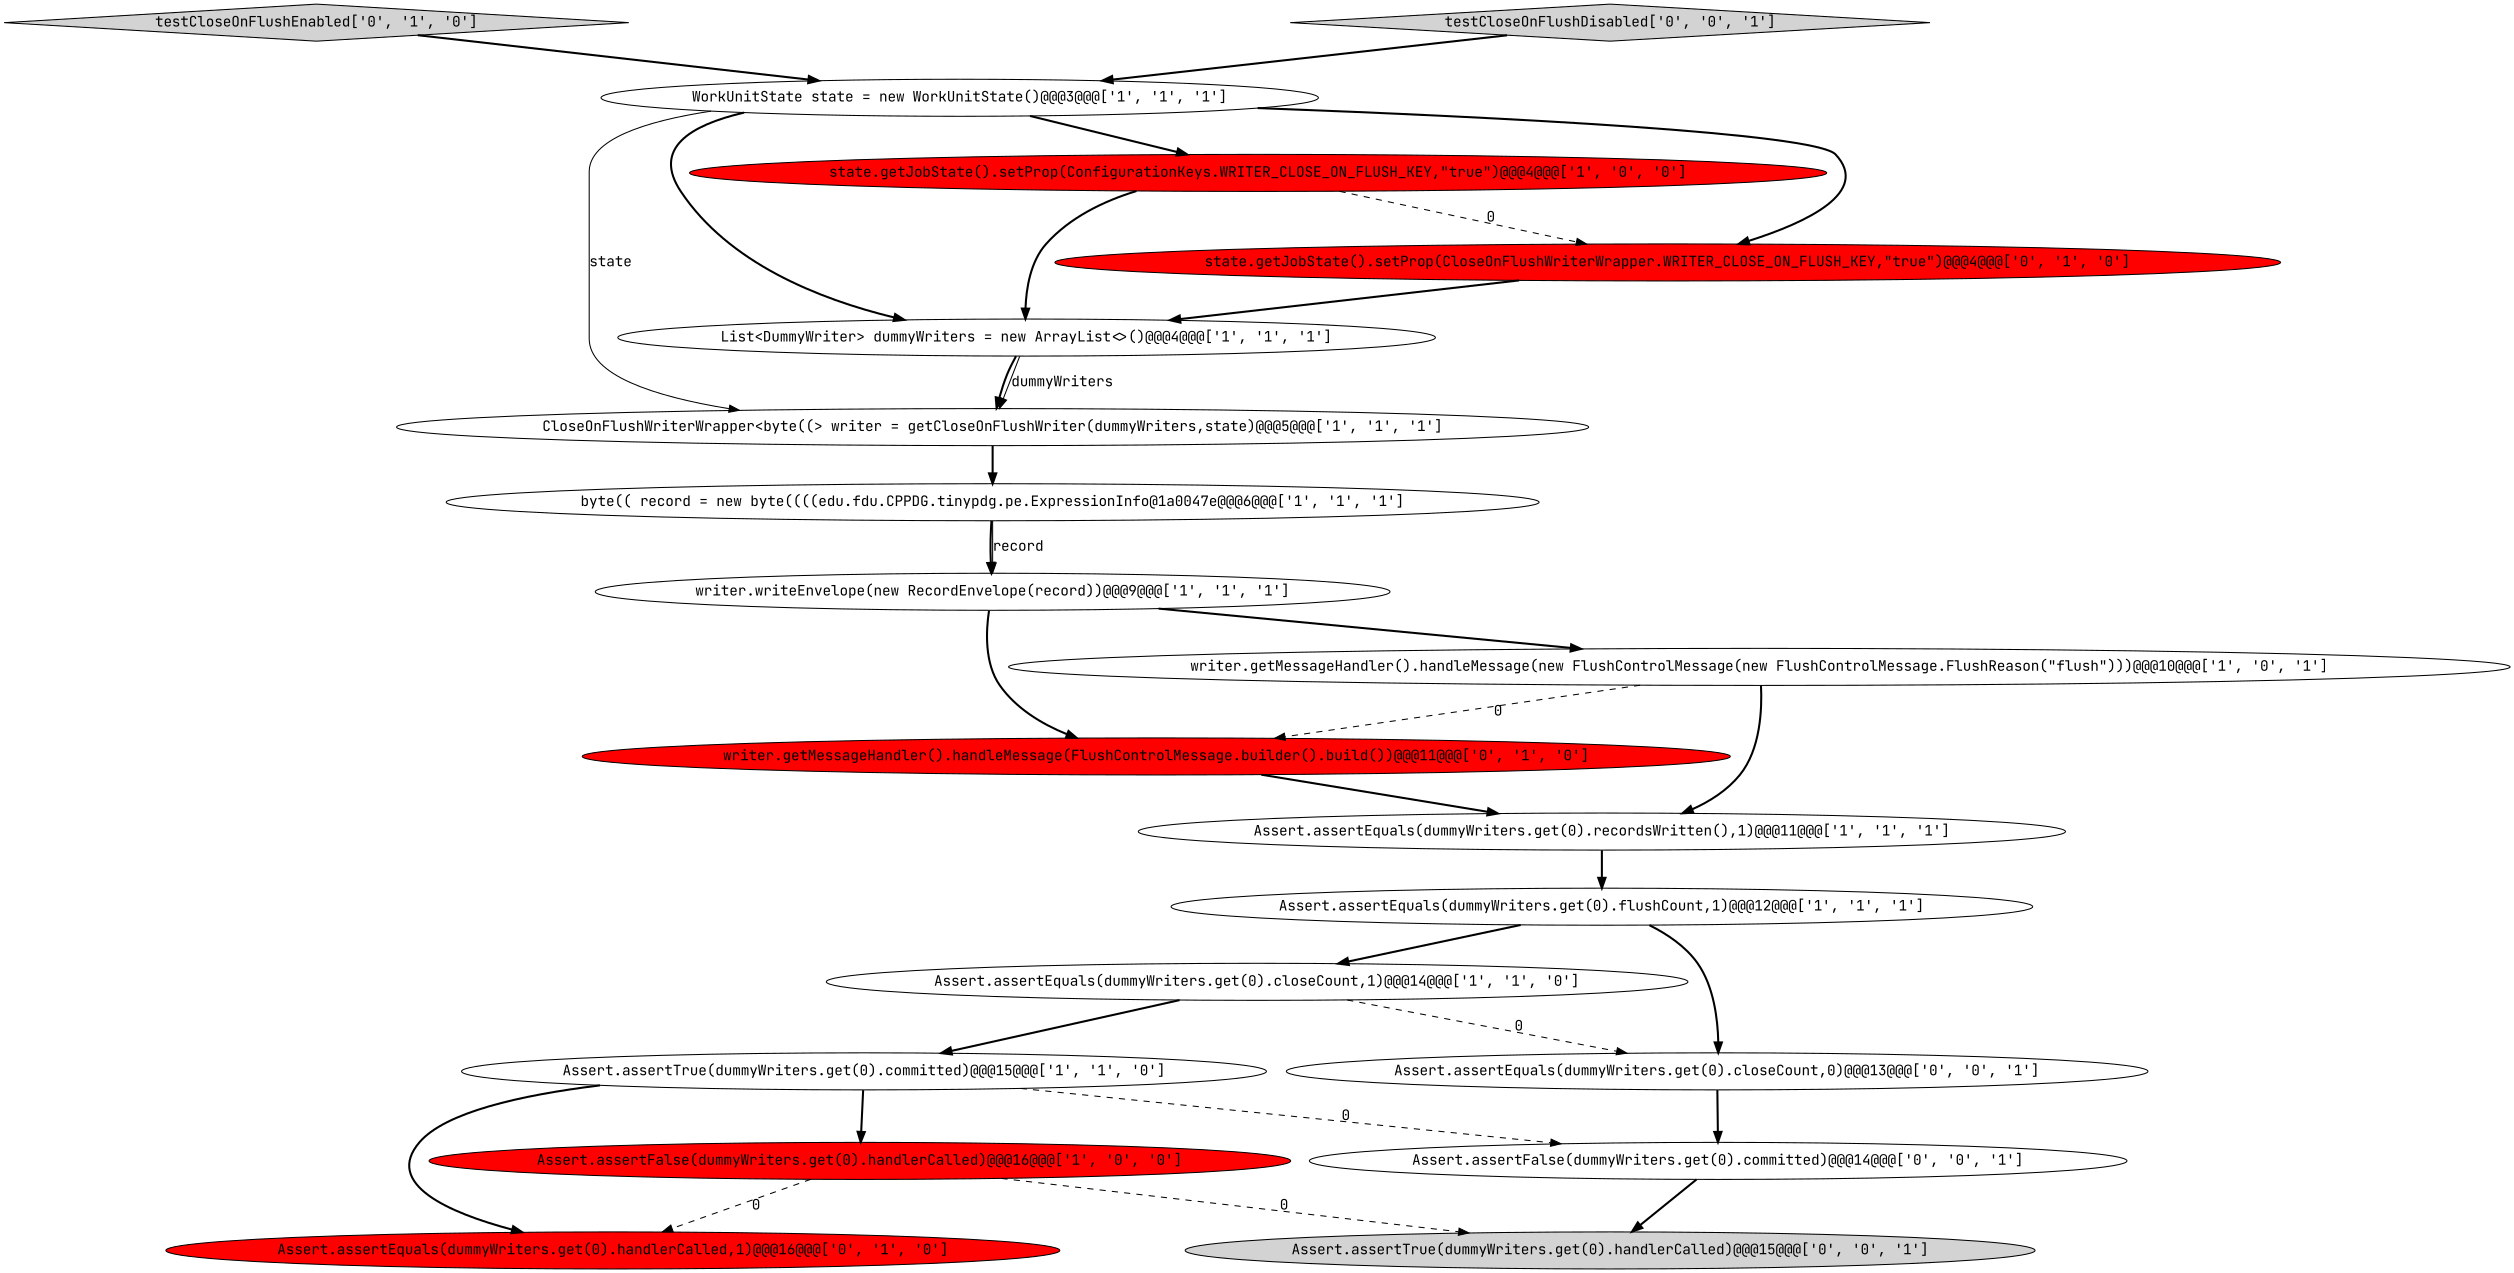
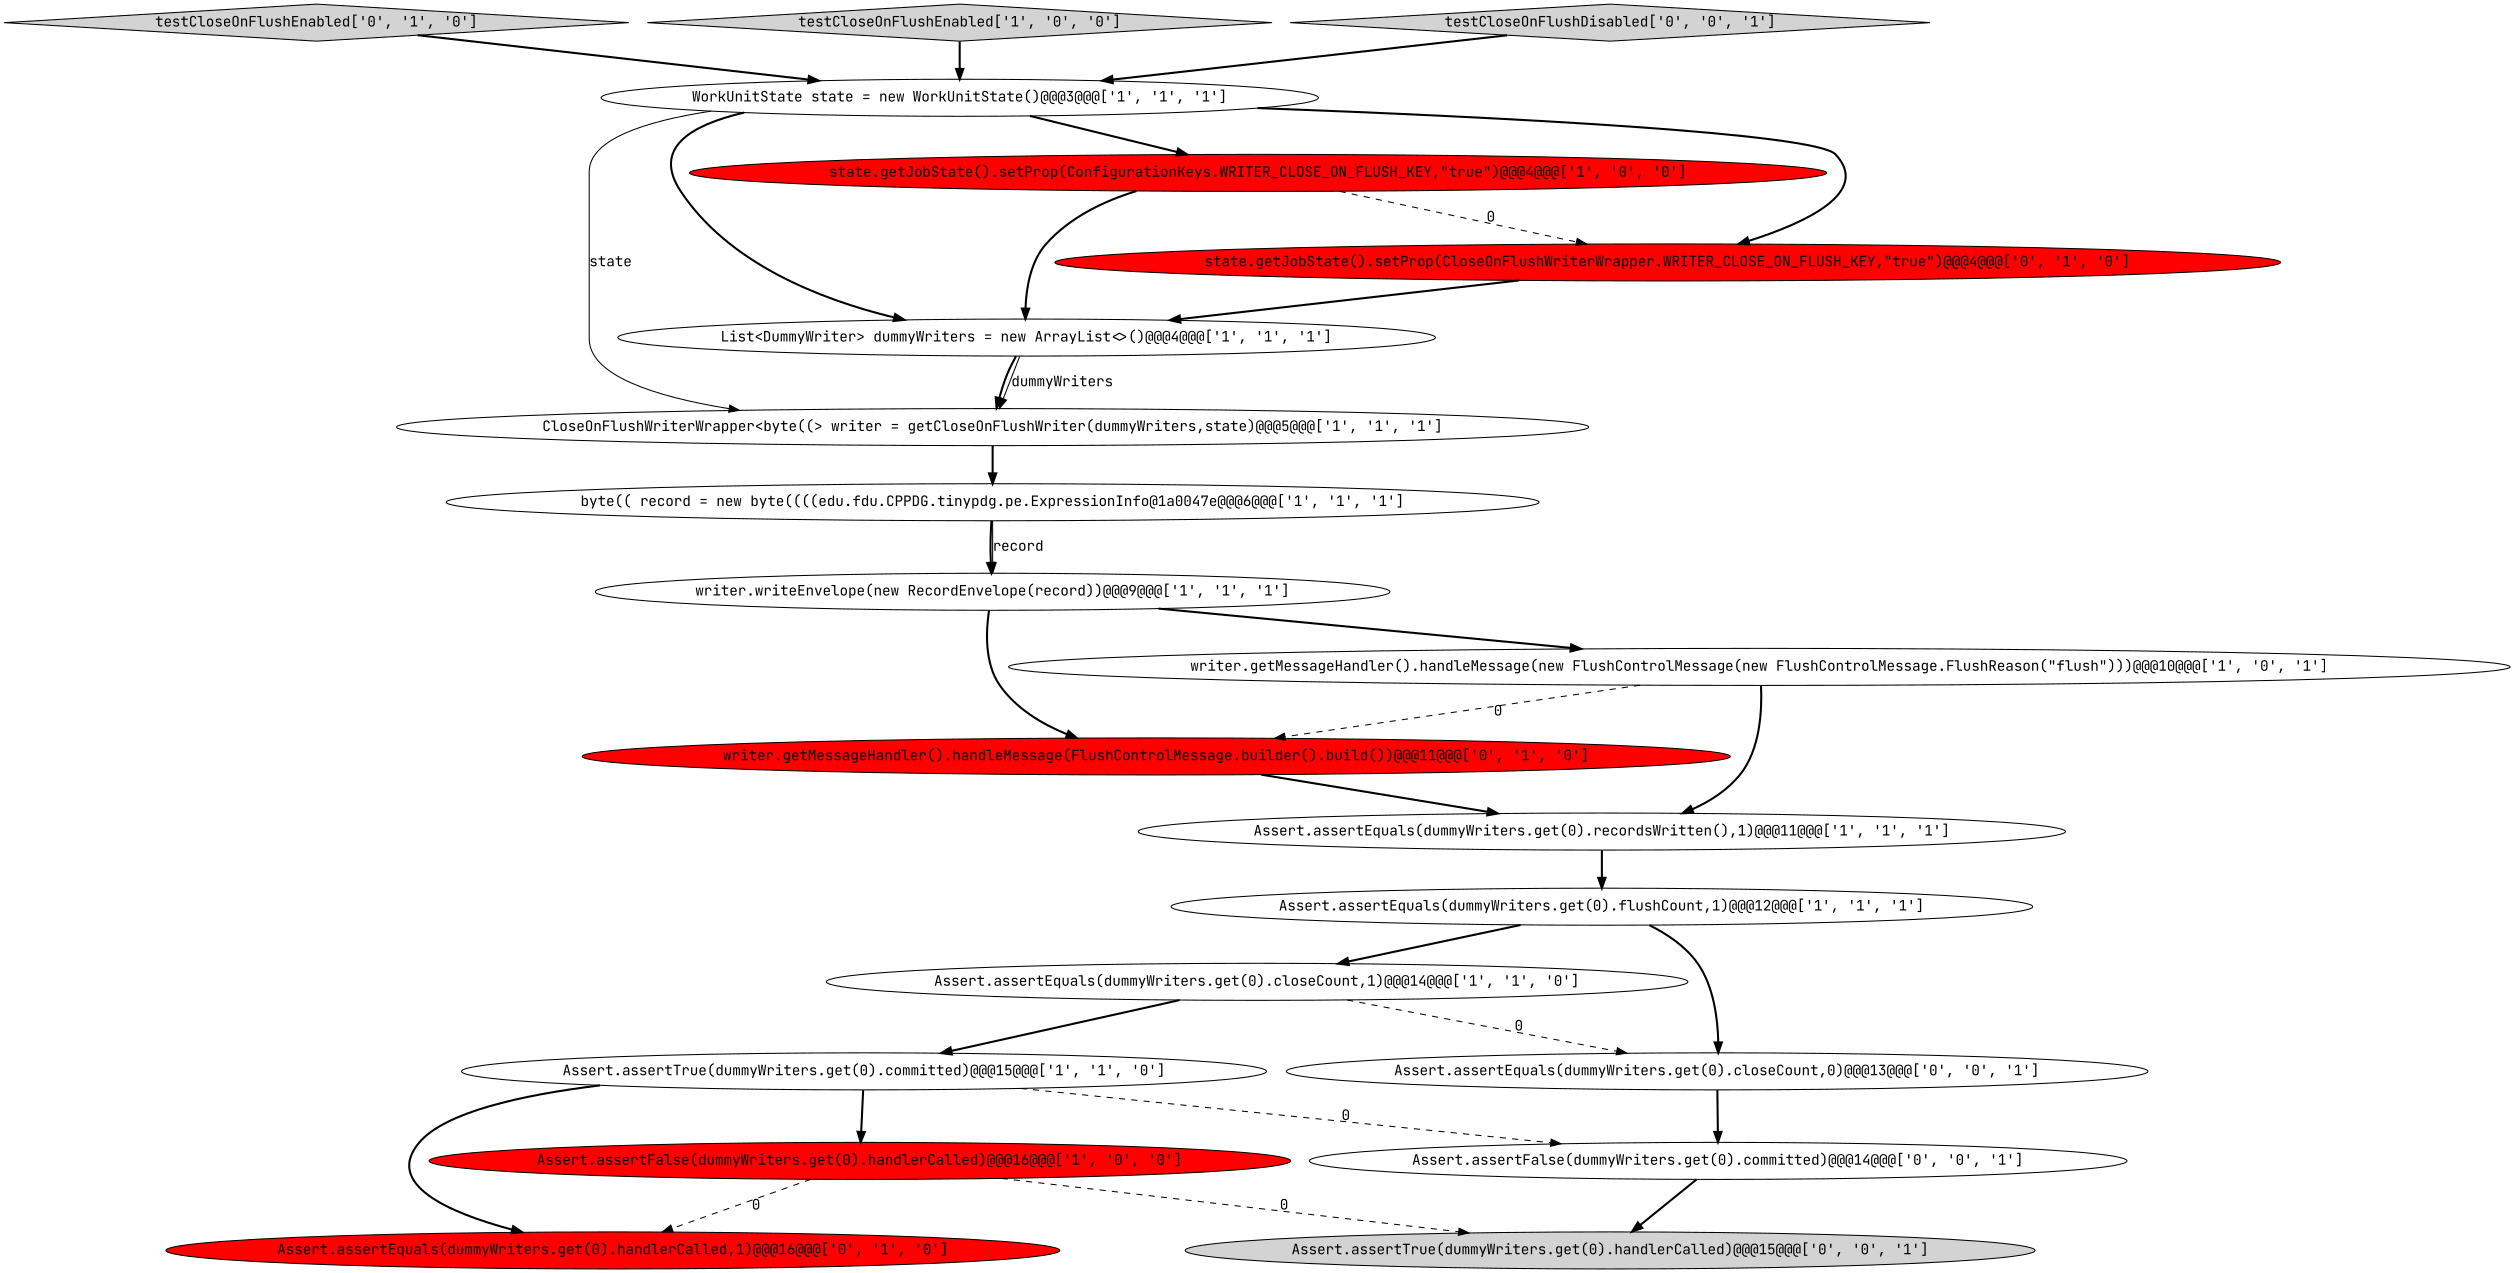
none -> (960, 23)
